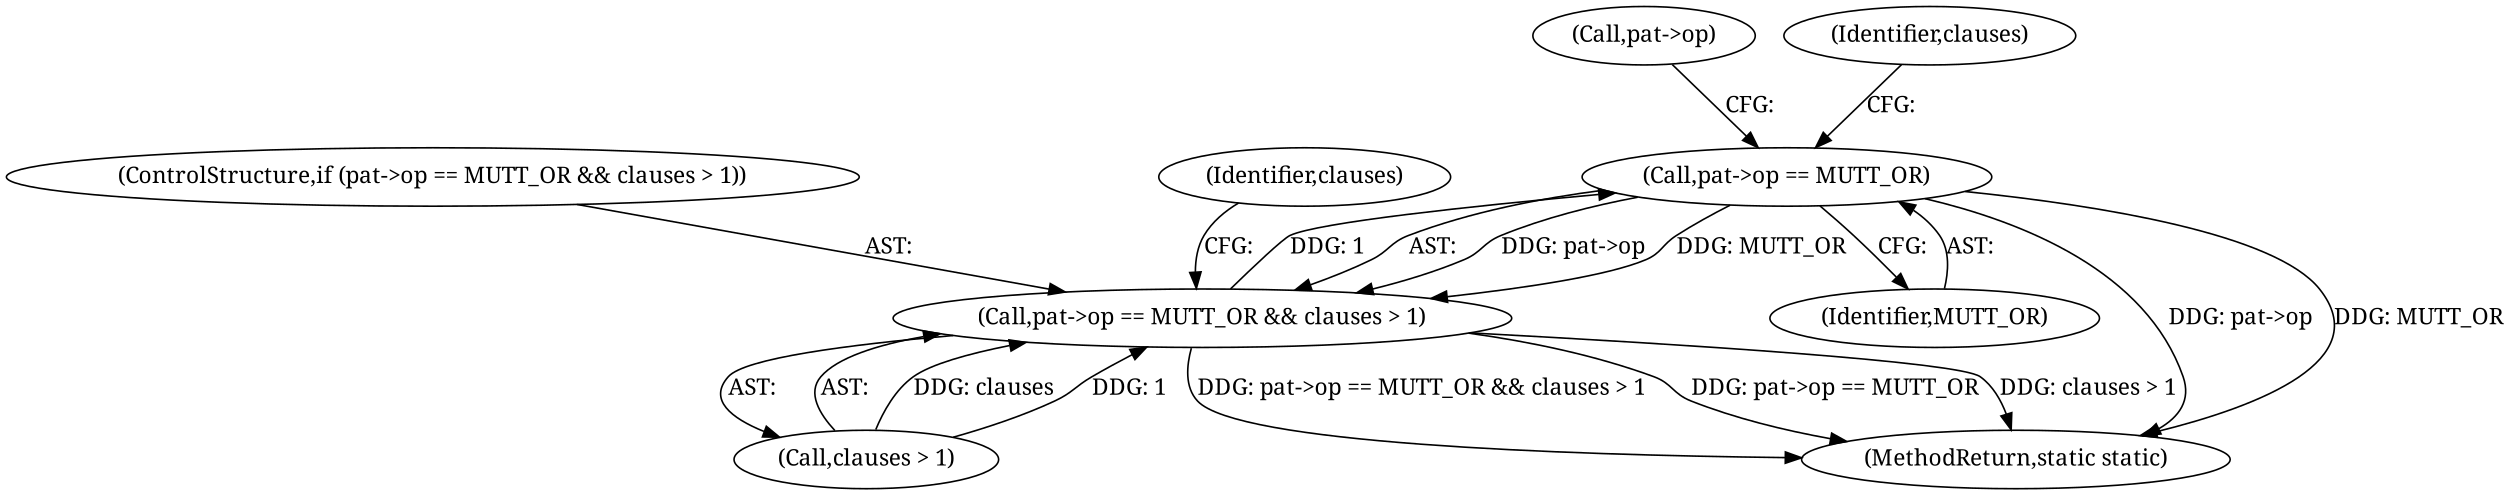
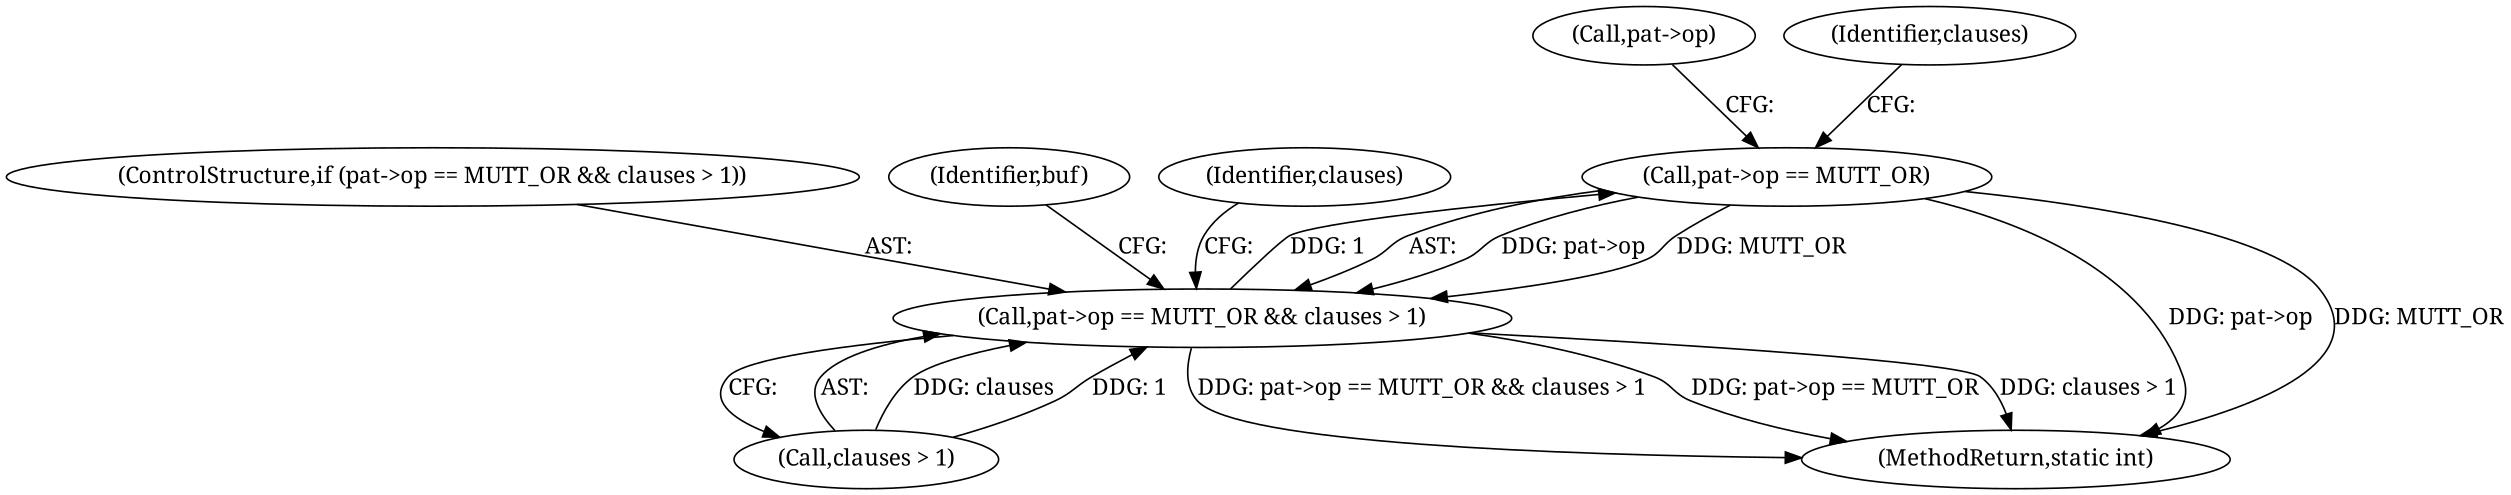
none -> (1009, 177)
(1935, 318) -> none
(756, 389) -> (756, 389)
(2016, 459) -> (2016, 459)
